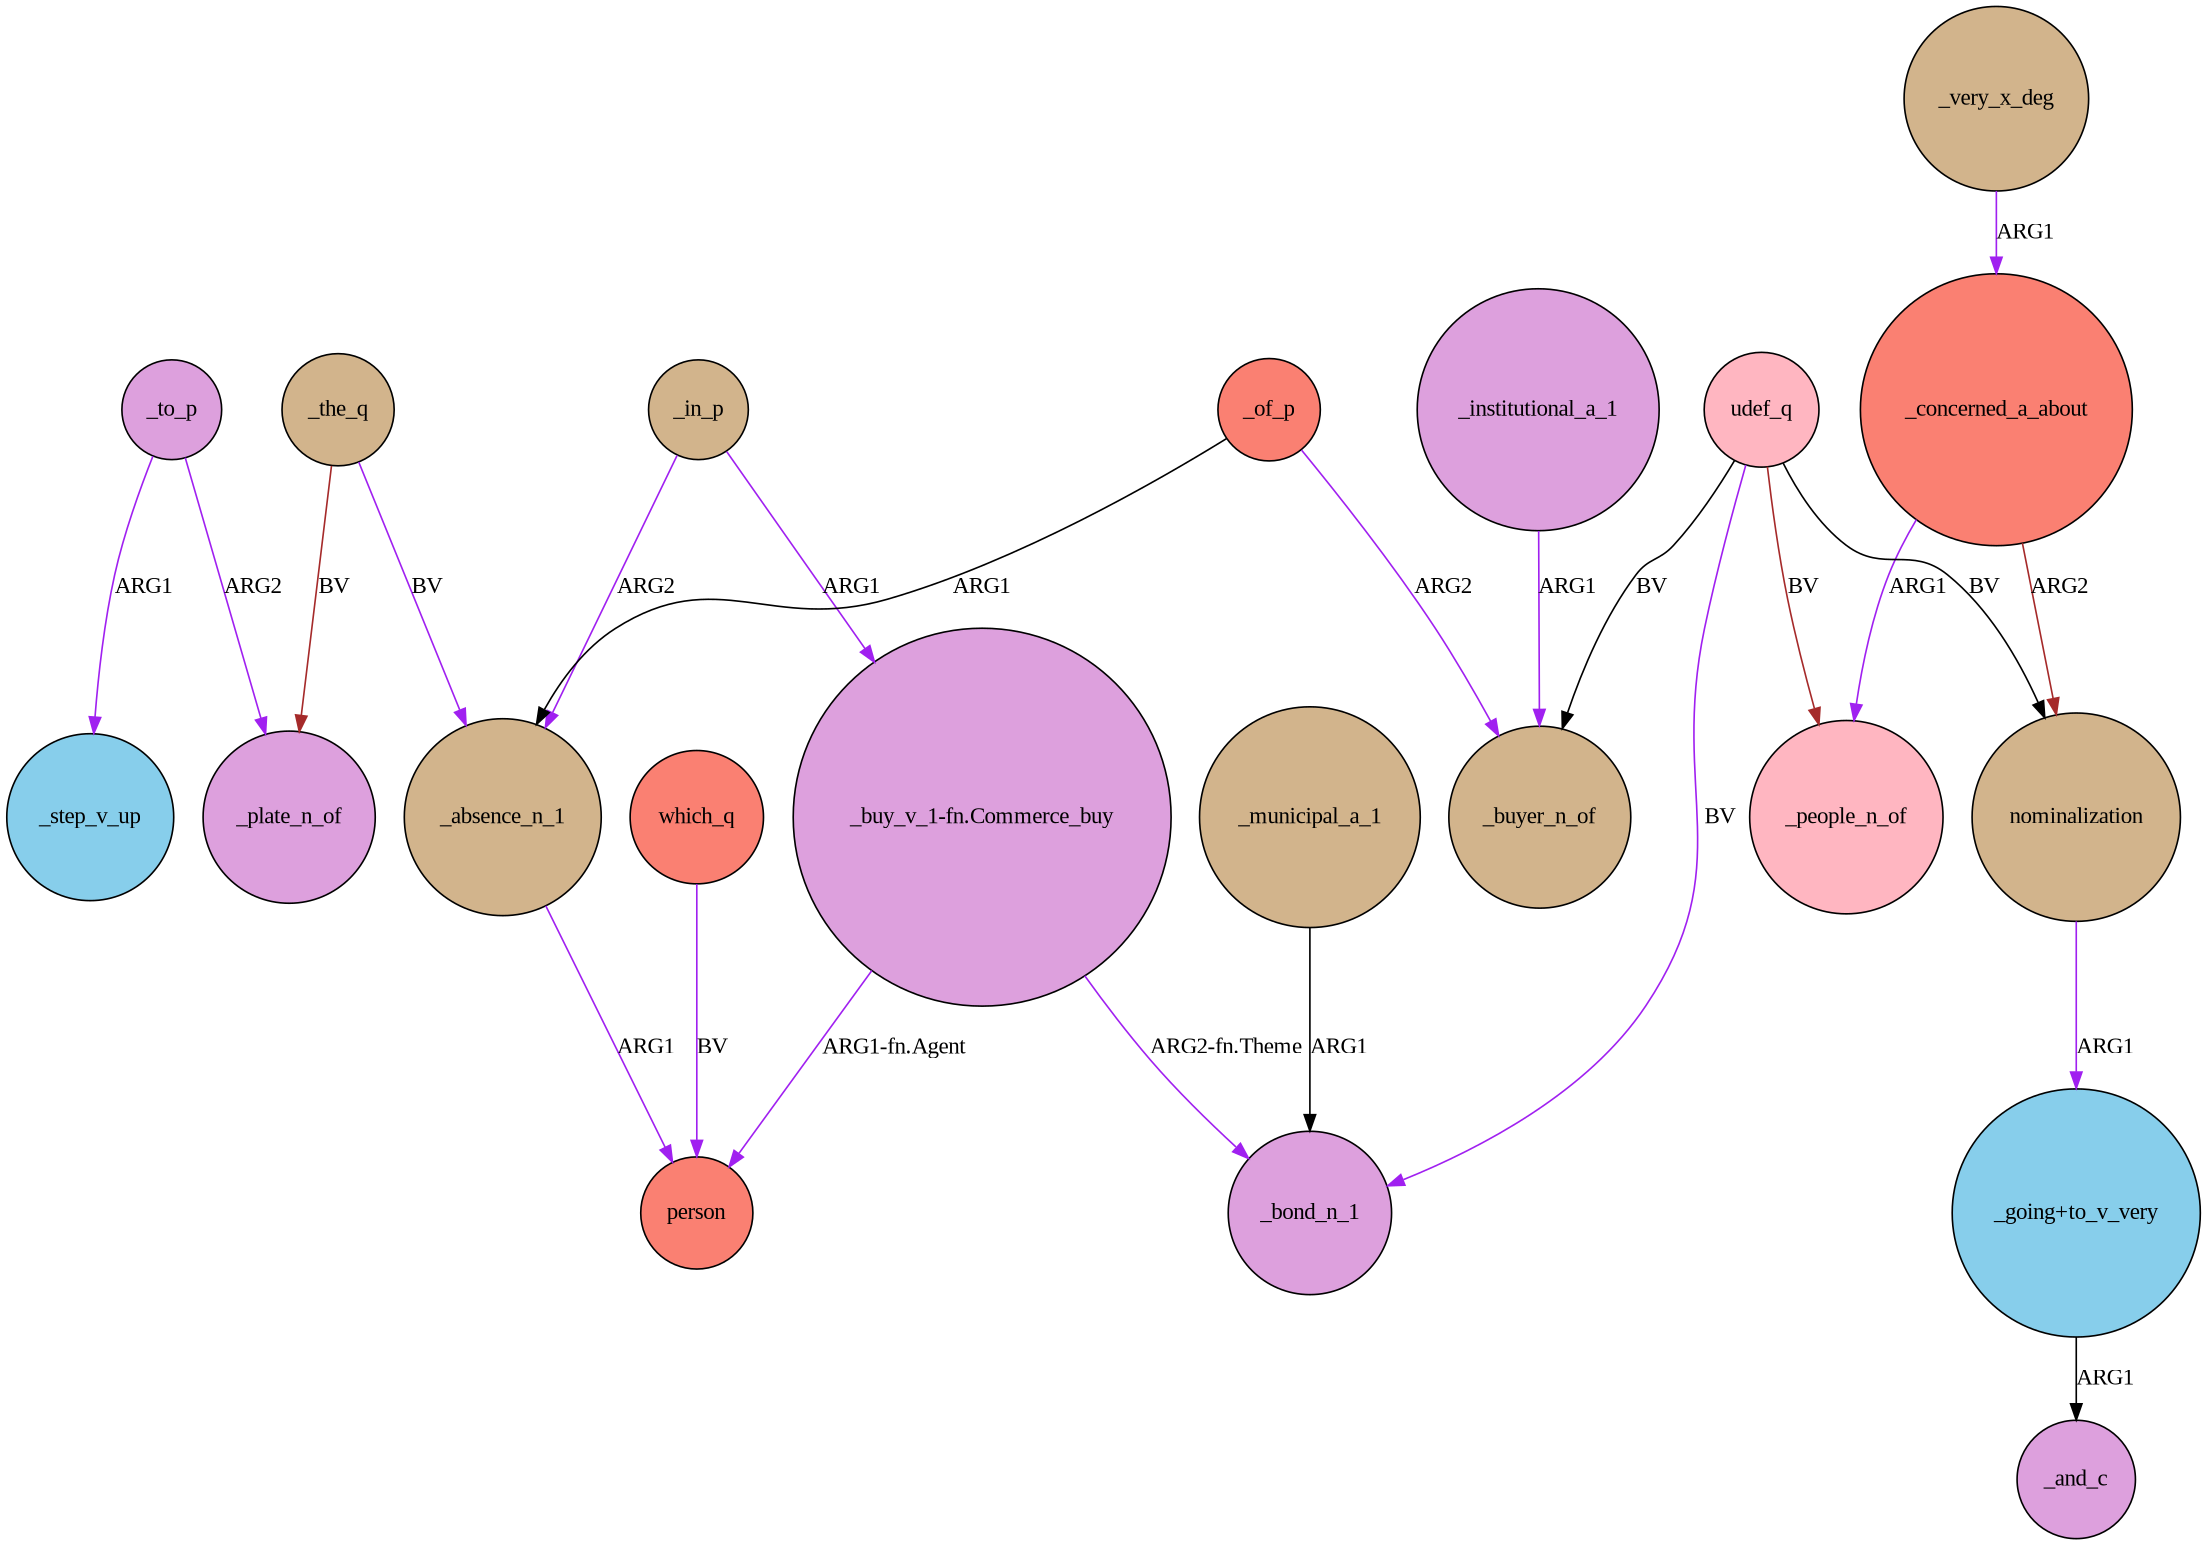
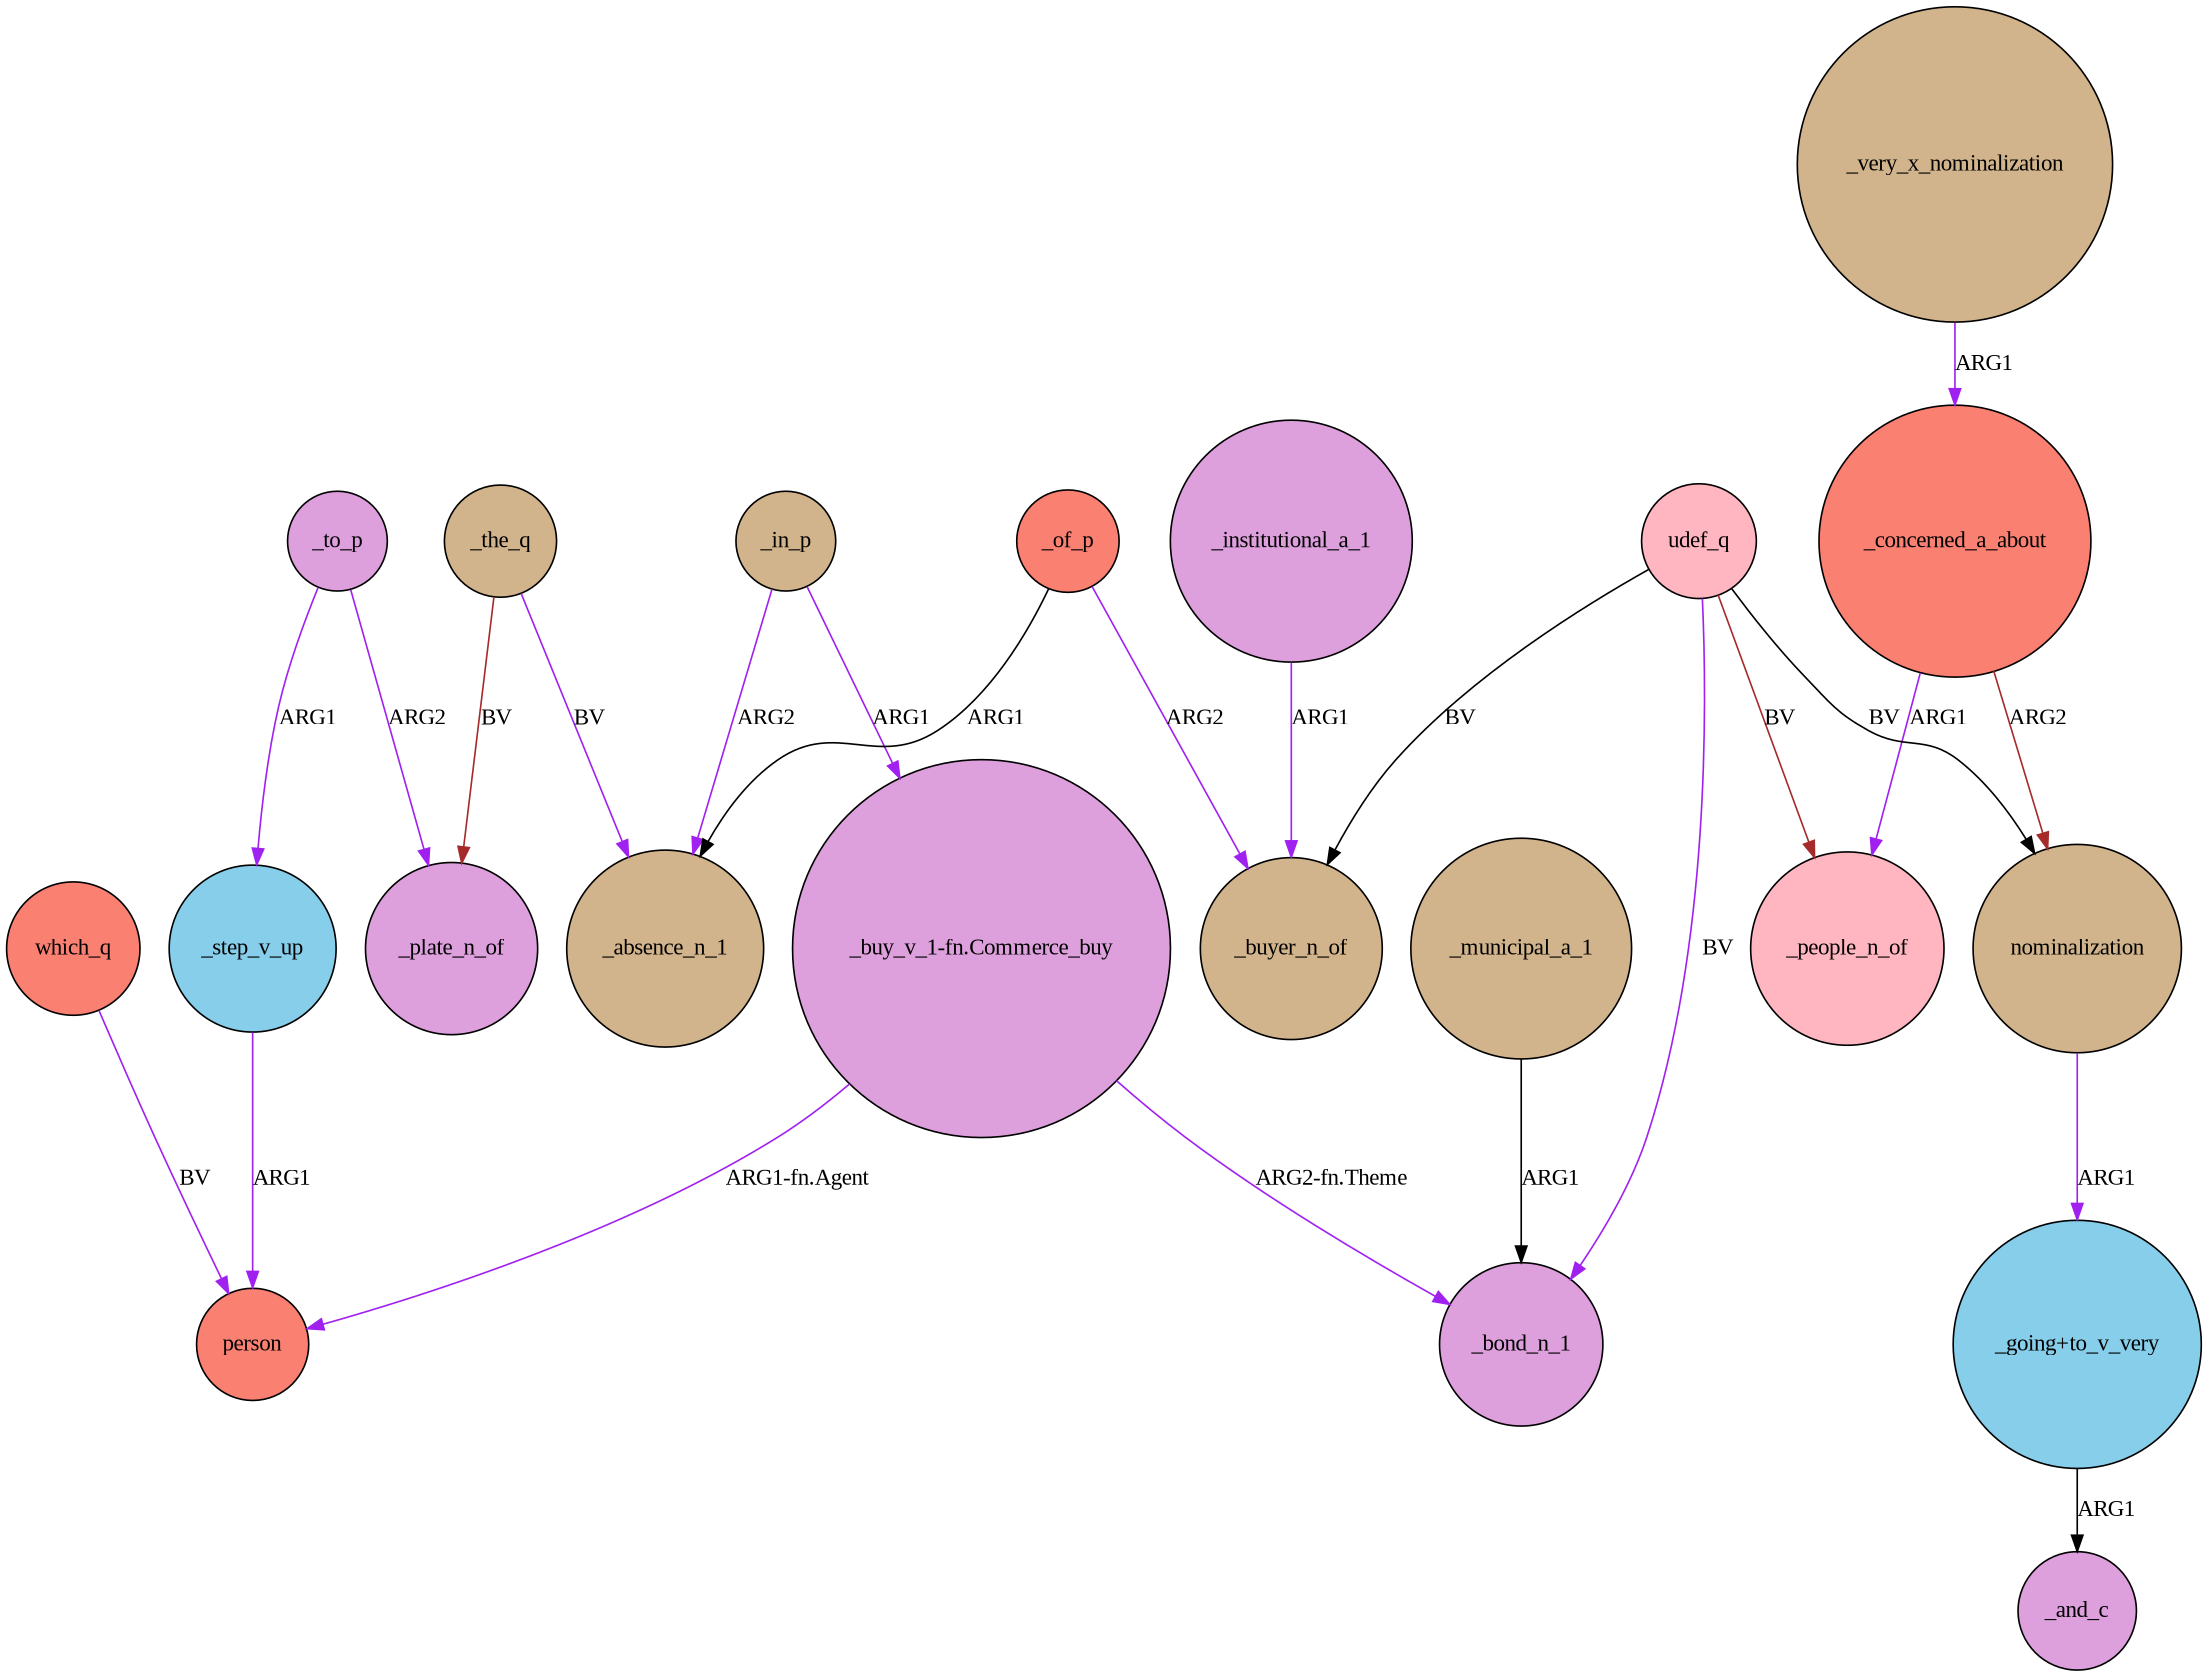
(1996, 99) -> (1955, 164)
(606, 1027) -> (253, 1152)
